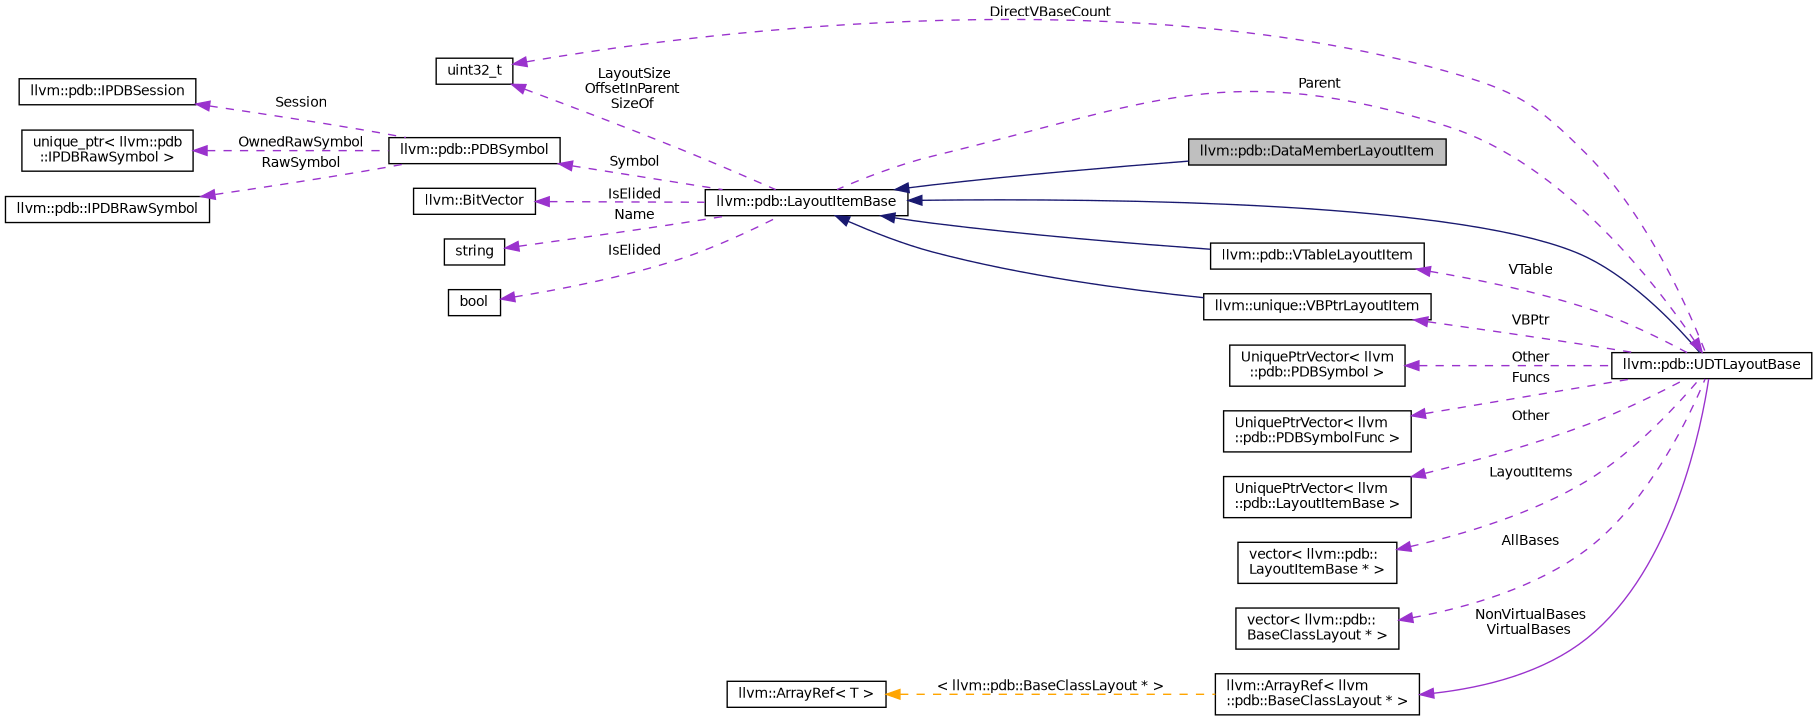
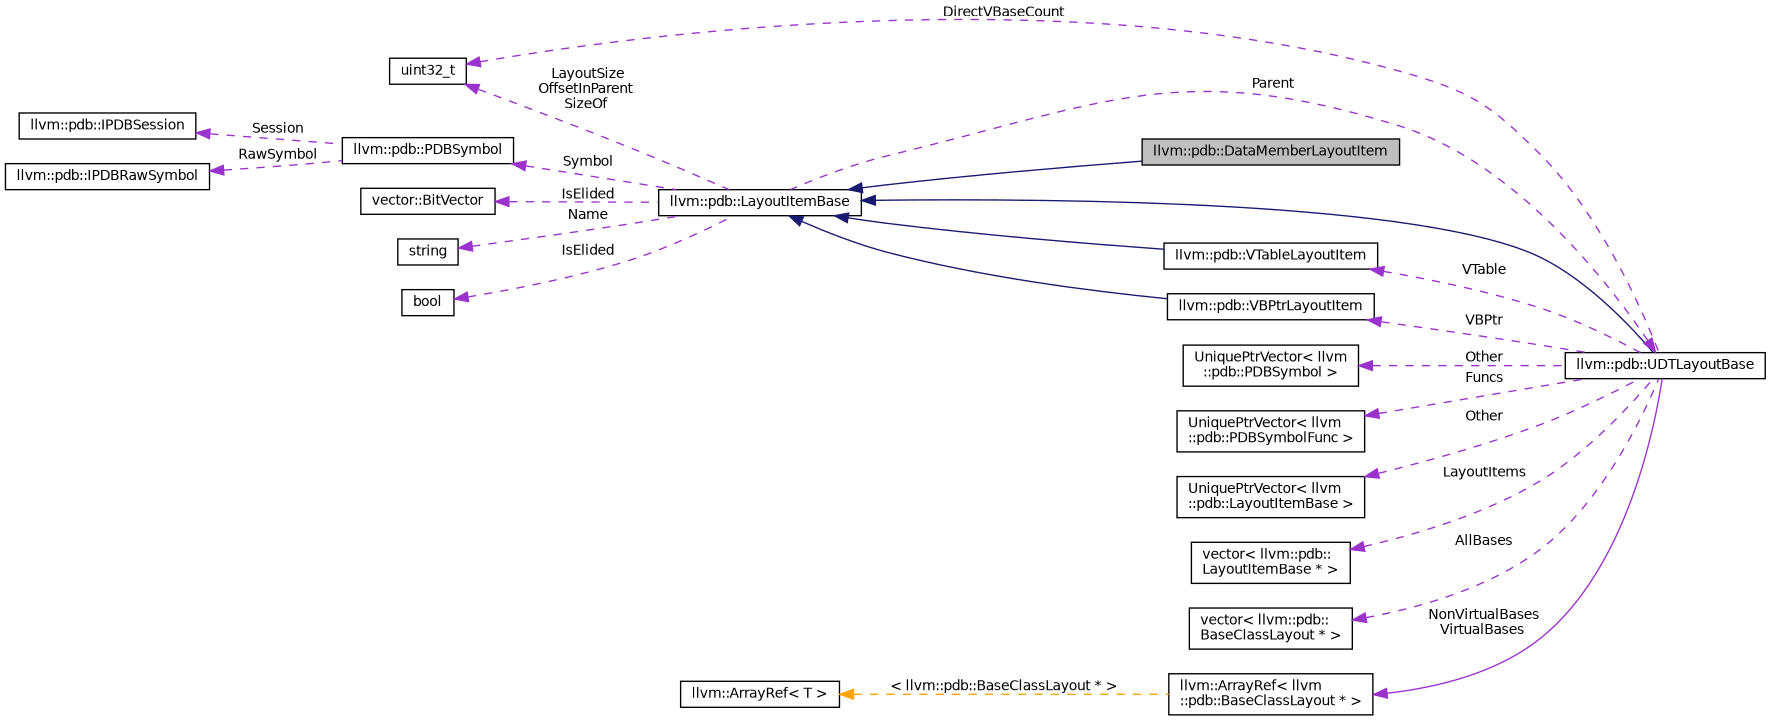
(108, 151) -> none
(475, 201) -> (428, 201)
(1317, 307) -> (1271, 307)
